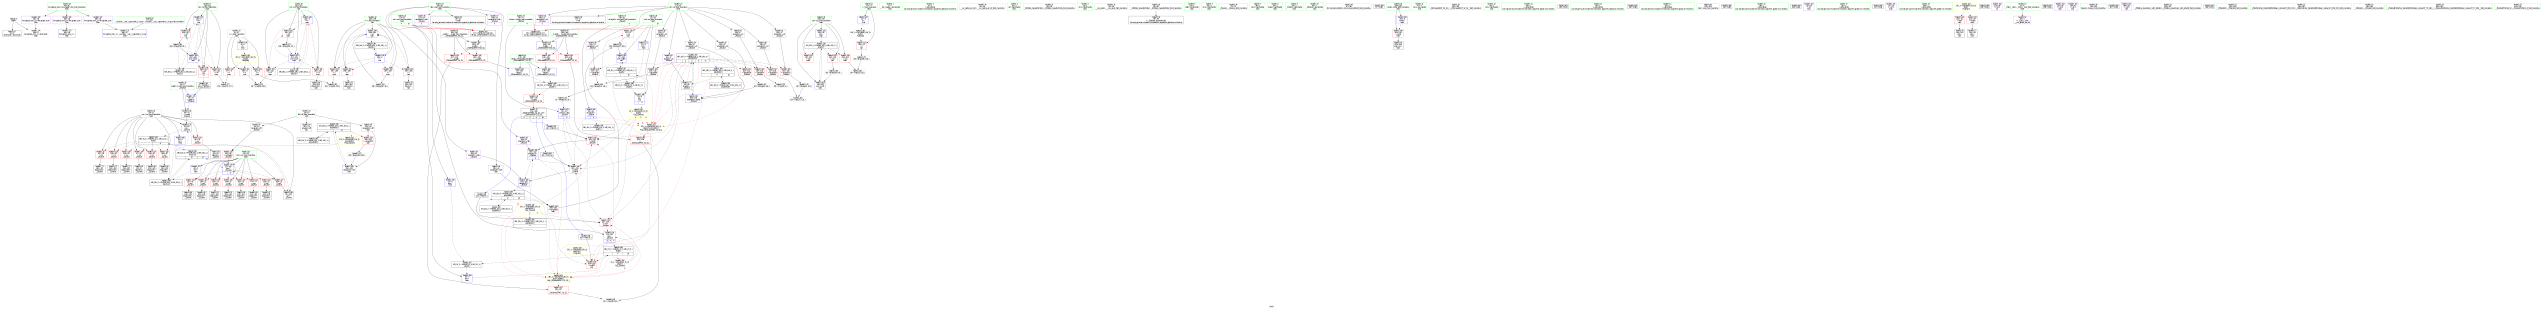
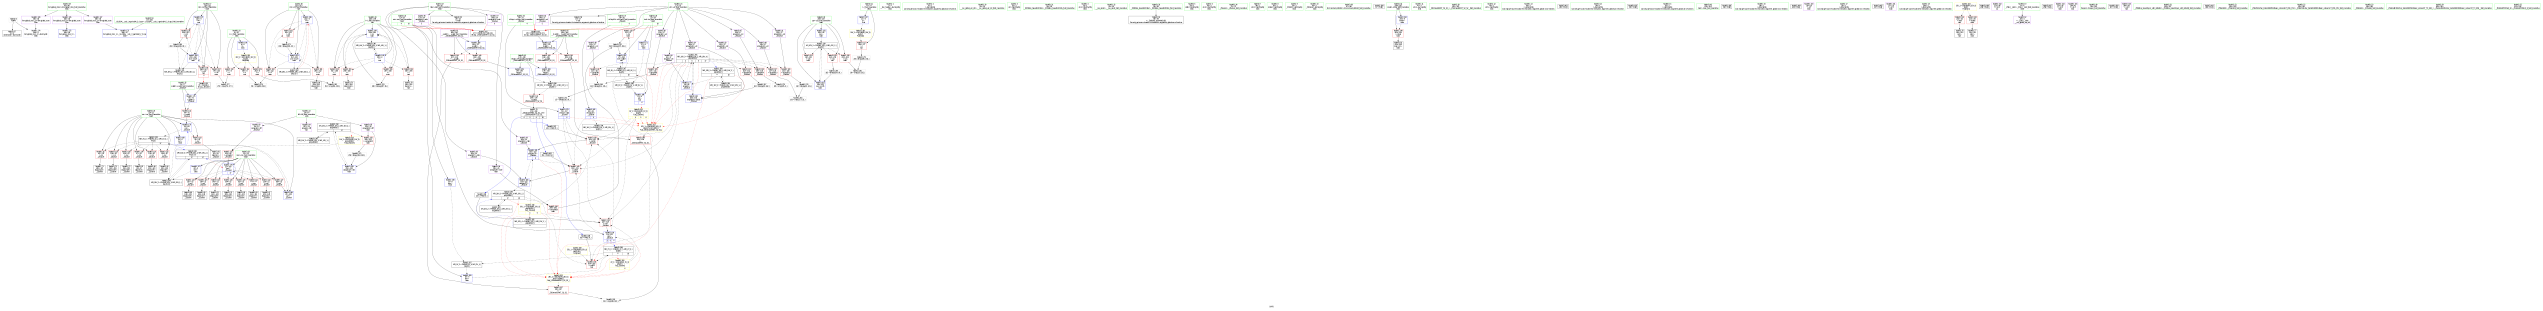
(603, 57) -> (629, 53)
none -> (256, 168)
